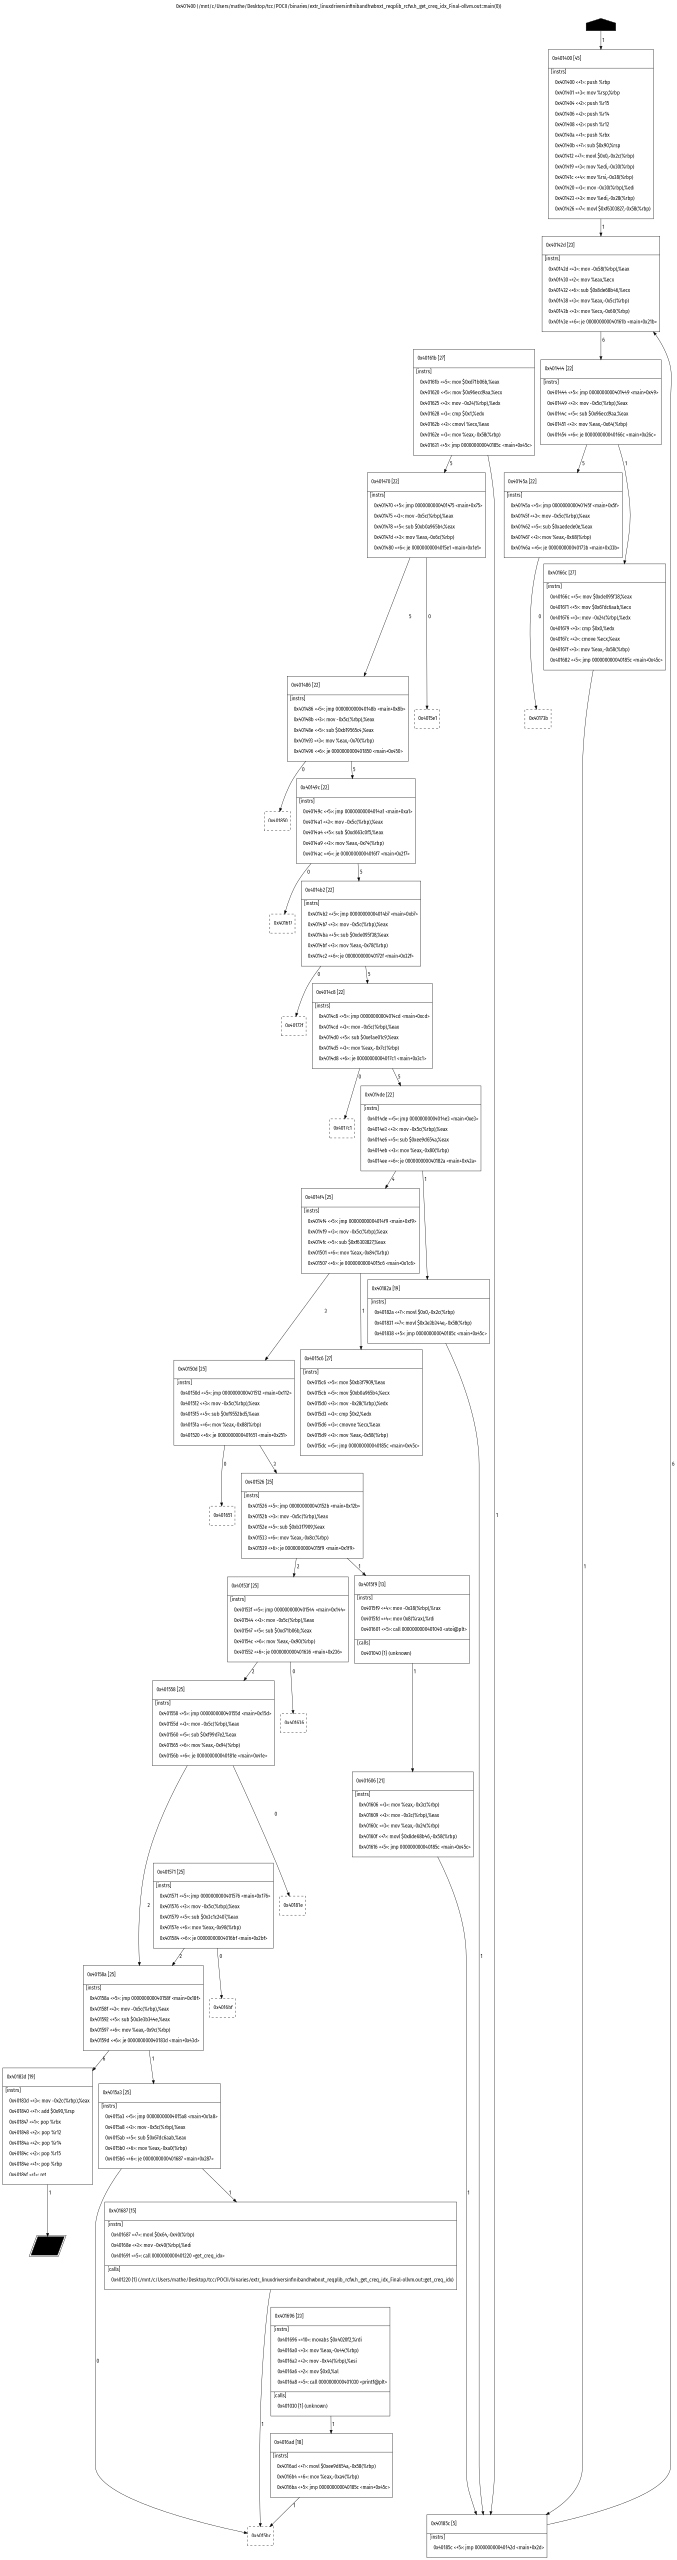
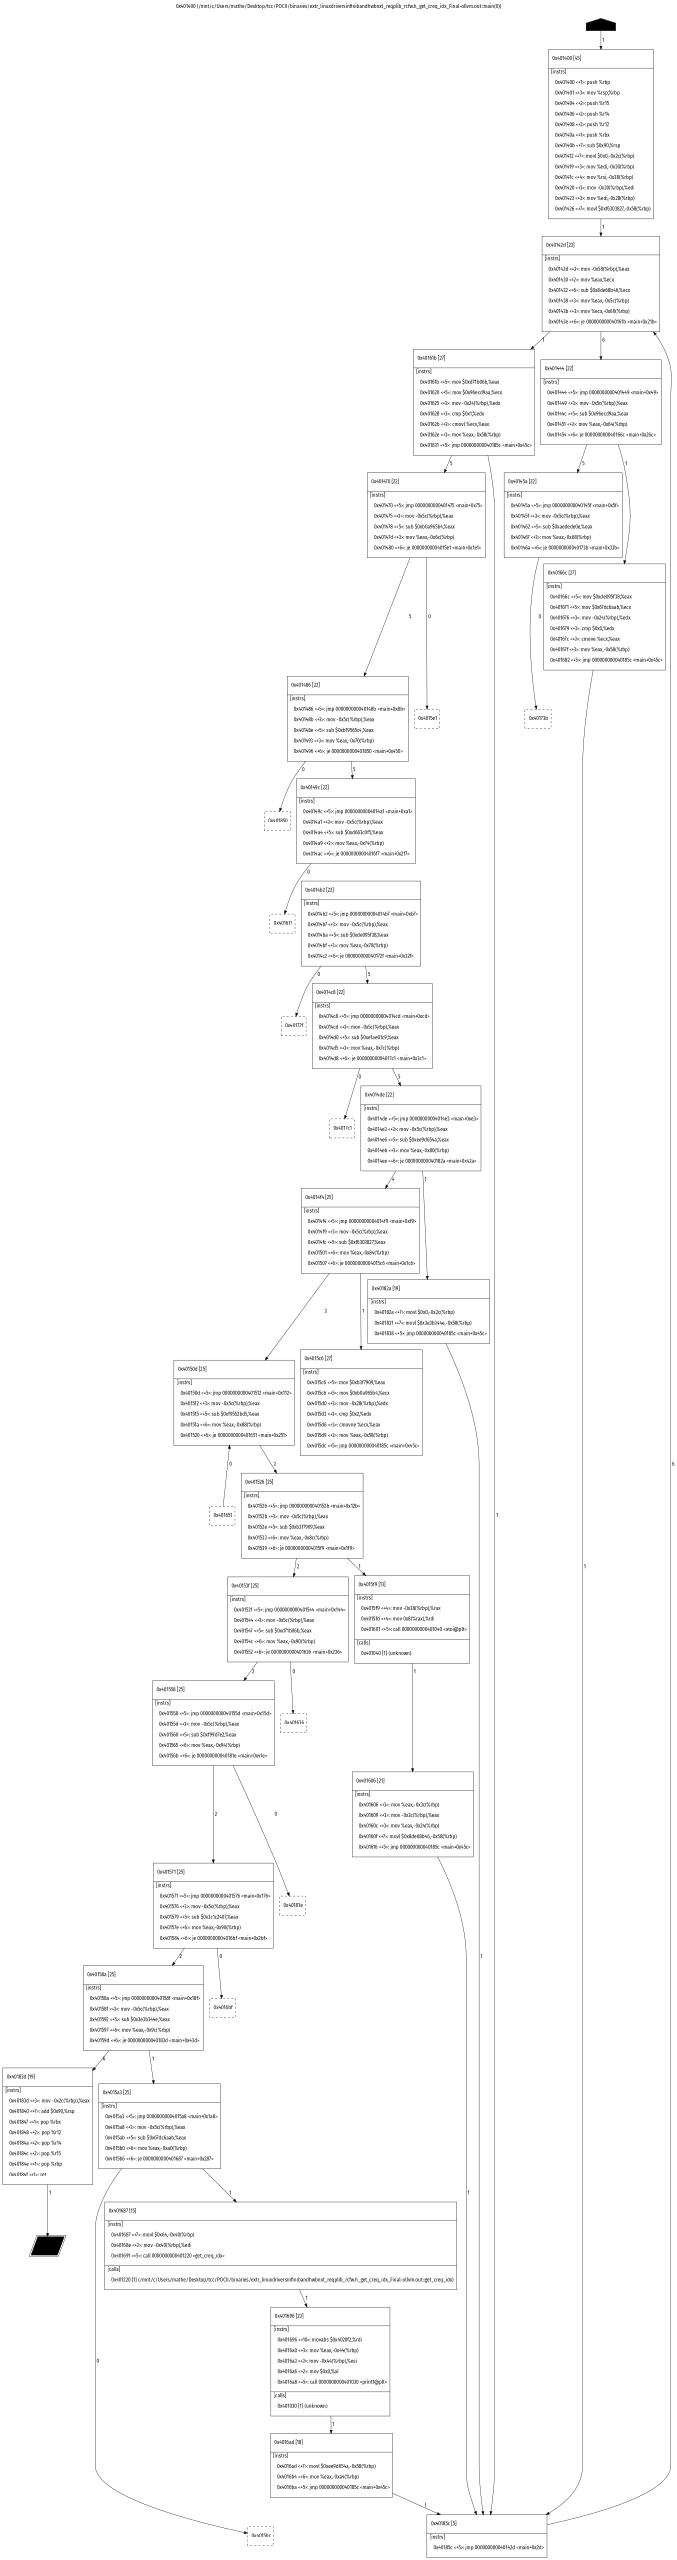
none -> (542, 339)
(358, 871) -> none
(222, 1474) -> (226, 1477)
(147, 1860) -> (213, 1813)
(261, 2406) -> (303, 2297)
(286, 2511) -> (415, 2503)
